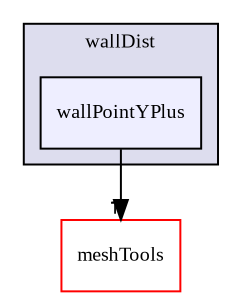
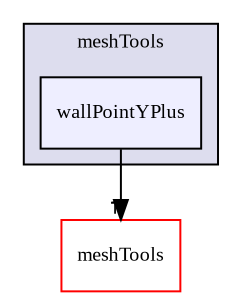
(121, 43) -> (121, 43)
